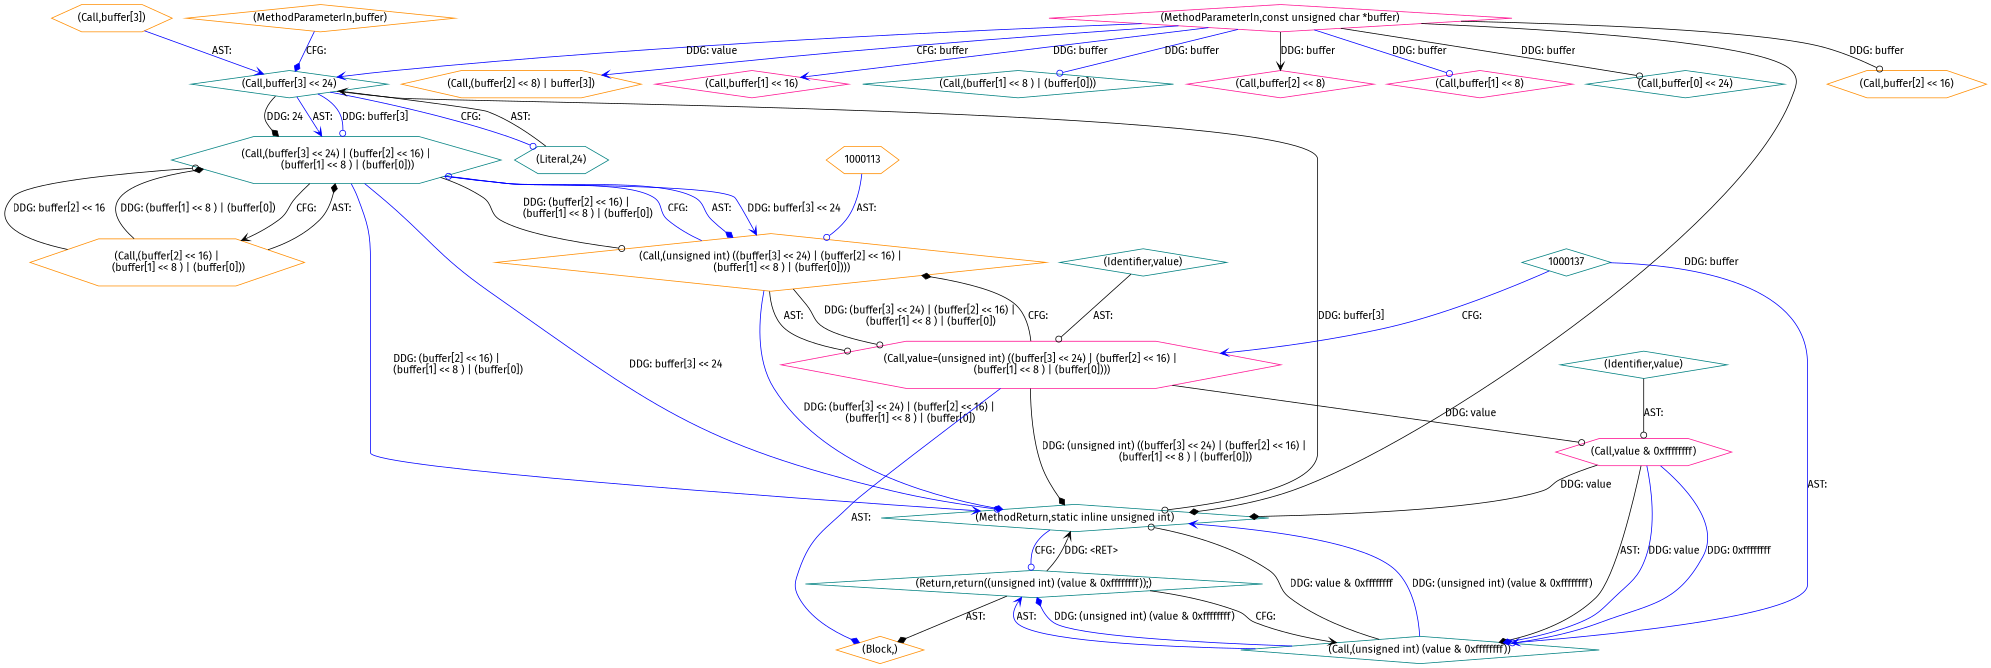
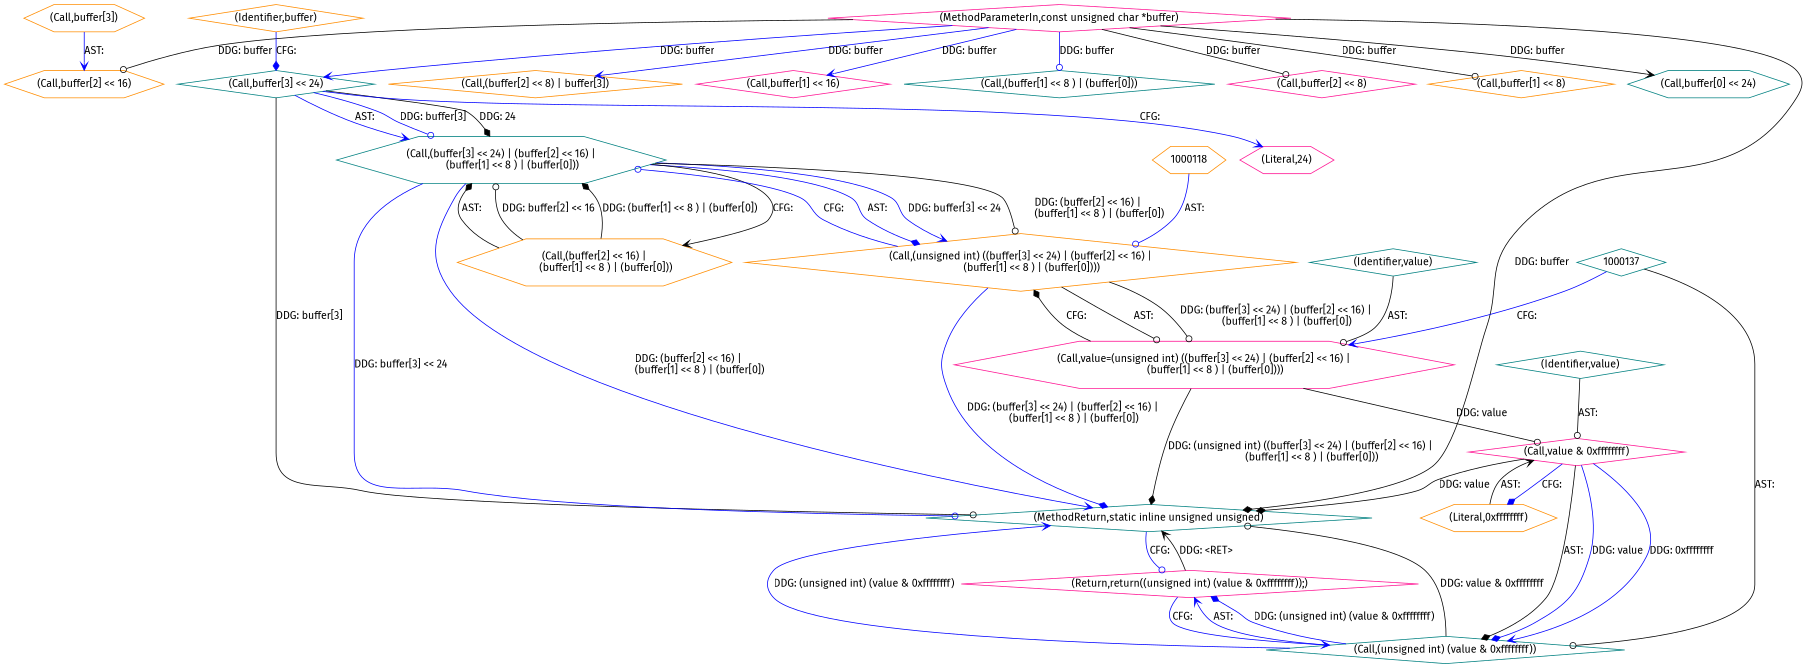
(320, 18) -> (276, 18)
(1280, 47) -> (1192, 52)
(200, 51) -> (84, 47)
(712, 51) -> (687, 51)
(943, 51) -> (856, 51)
(1380, 51) -> (1301, 51)
(1489, 52) -> (1404, 46)
(521, 84) -> (535, 84)
(1480, 84) -> (1521, 84)
(1685, 84) -> (1709, 84)
(451, 106) -> none
(431, 114) -> (790, 107)
(562, 160) -> (1287, 160)
(863, 160) -> (1189, 160)
(1644, 452) -> (1577, 452)
(1807, 504) -> (1755, 496)
(1075, 518) -> (1149, 518)
none -> (1489, 518)
(1034, 584) -> (1190, 584)
(1241, 613) -> (1232, 637)
(880, 650) -> none
